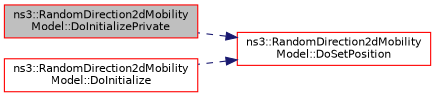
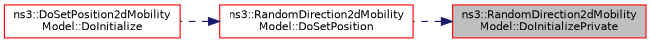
(212, 35) -> (427, 21)
(101, 75) -> (92, 21)
